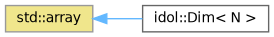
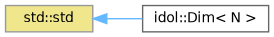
(49, 19) -> (49, 19)
